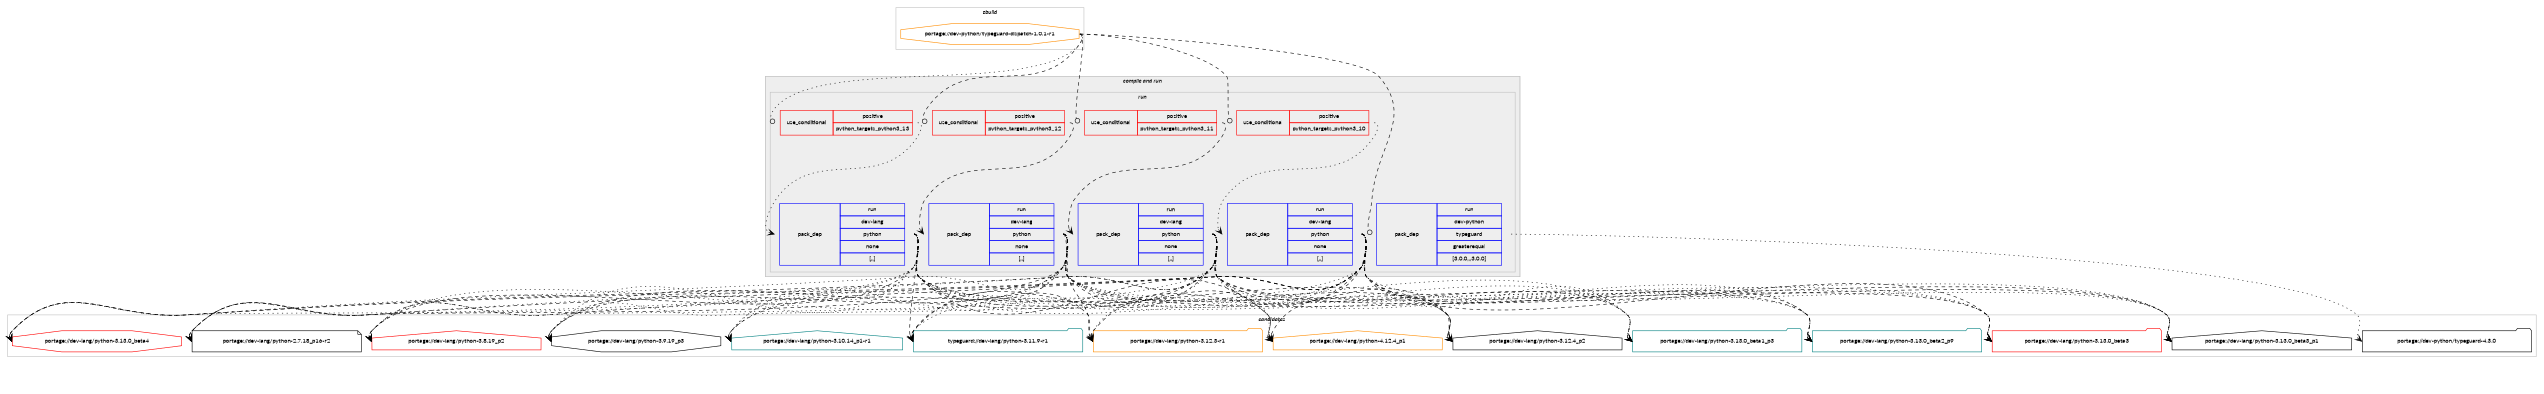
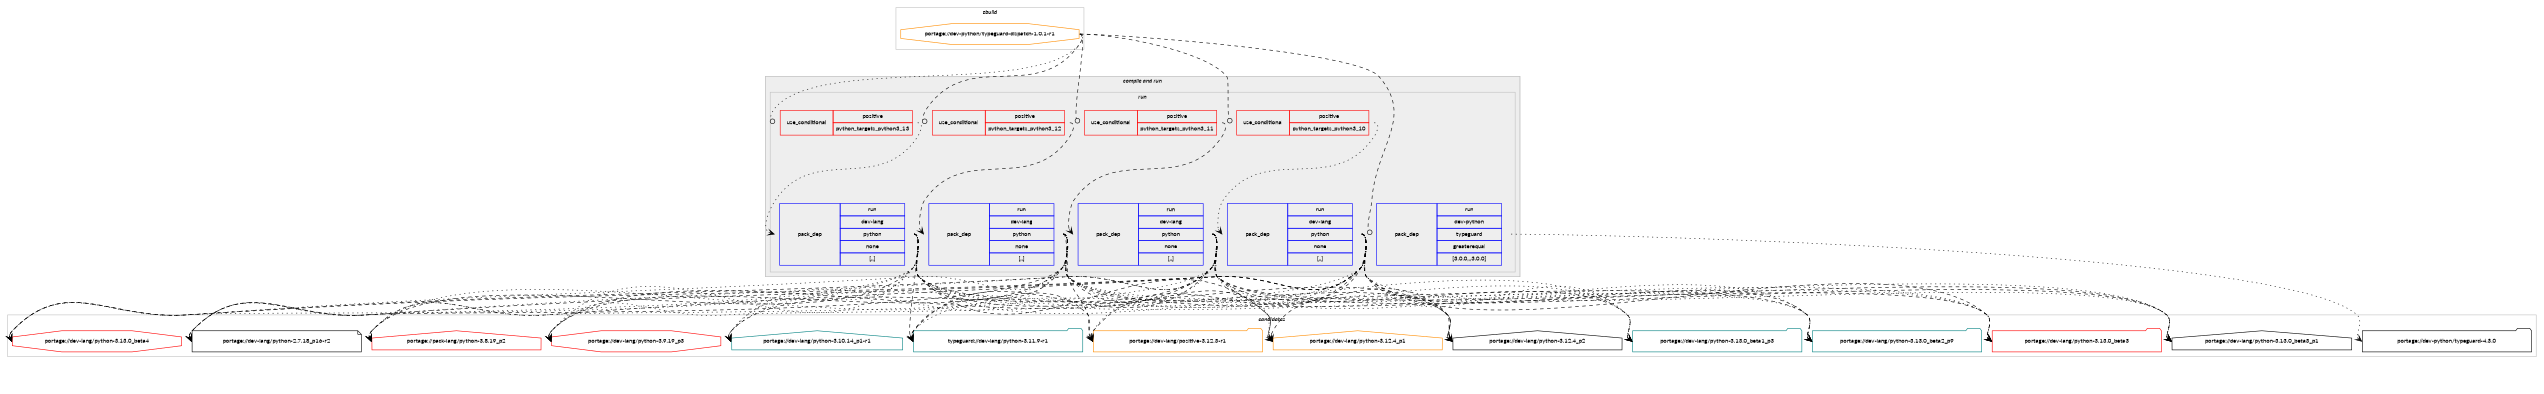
(456, 341) -> (456, 341)
(636, 341) -> (636, 341)
(1178, 341) -> (1178, 341)
(1358, 341) -> (1358, 341)
